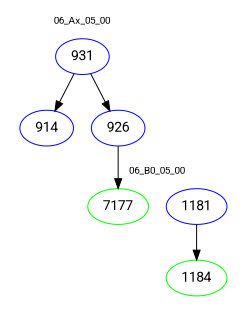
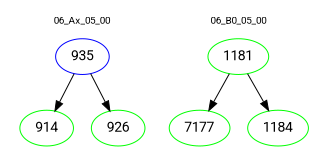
(82, 57) -> (82, 57)
(47, 128) -> (47, 128)
(118, 128) -> (118, 128)
(118, 168) -> (222, 88)
(197, 207) -> (238, 57)
